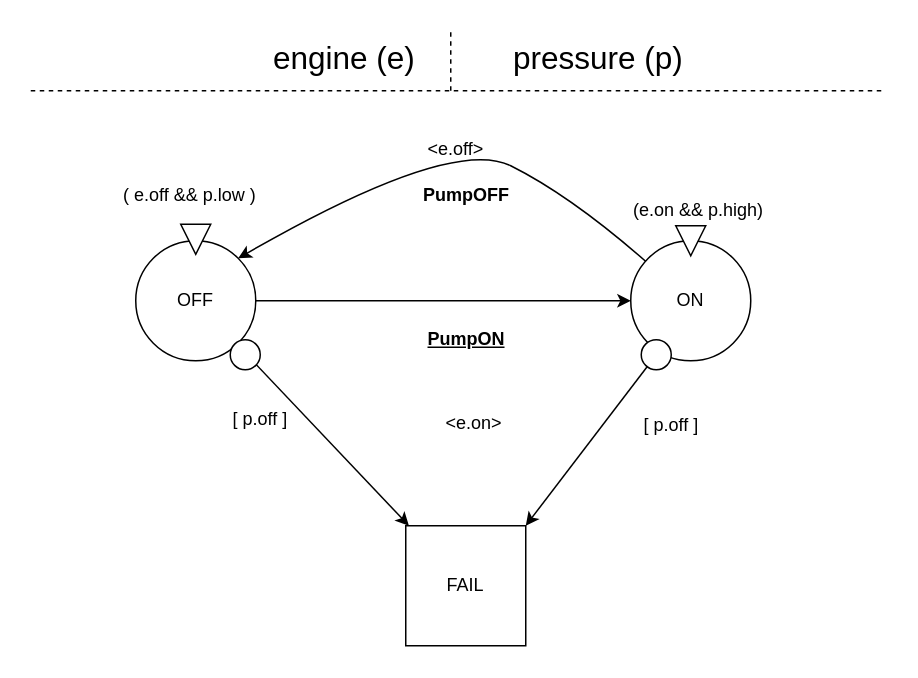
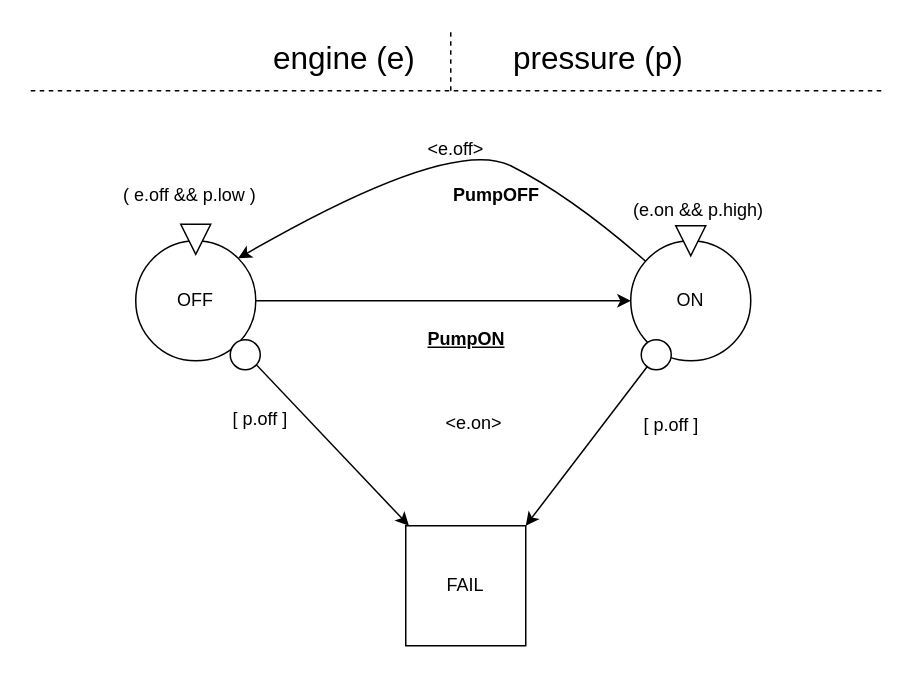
(473, 196) -> (503, 196)
